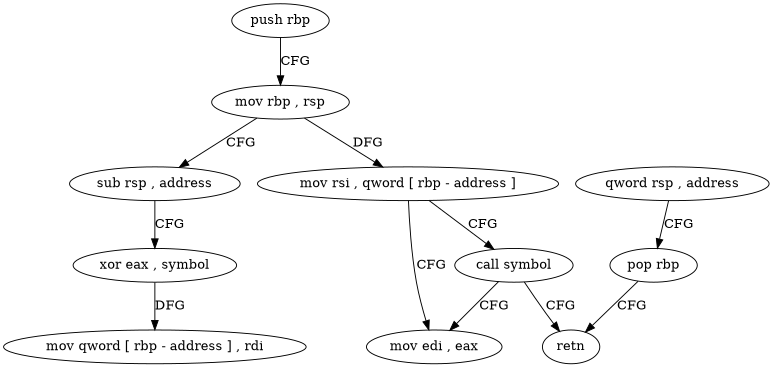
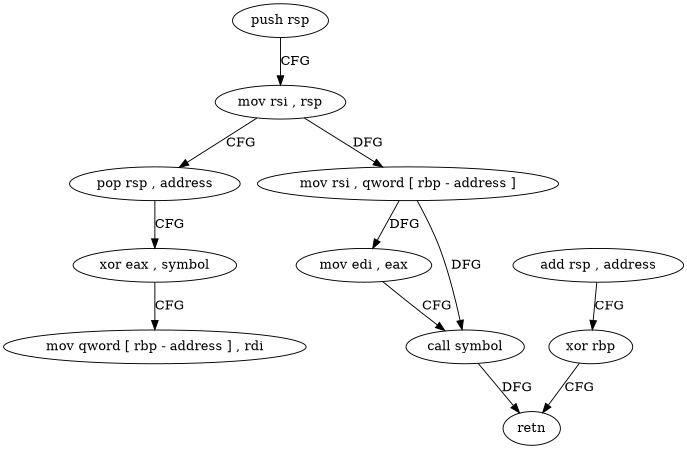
(280, 21) -> (280, 21)
(280, 102) -> (280, 102)
(155, 184) -> (155, 184)
(672, 184) -> (598, 265)
(483, 225) -> (467, 265)
(431, 265) -> (405, 225)
(654, 265) -> (591, 347)
(478, 303) -> (410, 303)
(170, 306) -> (170, 306)
(561, 306) -> (517, 388)
